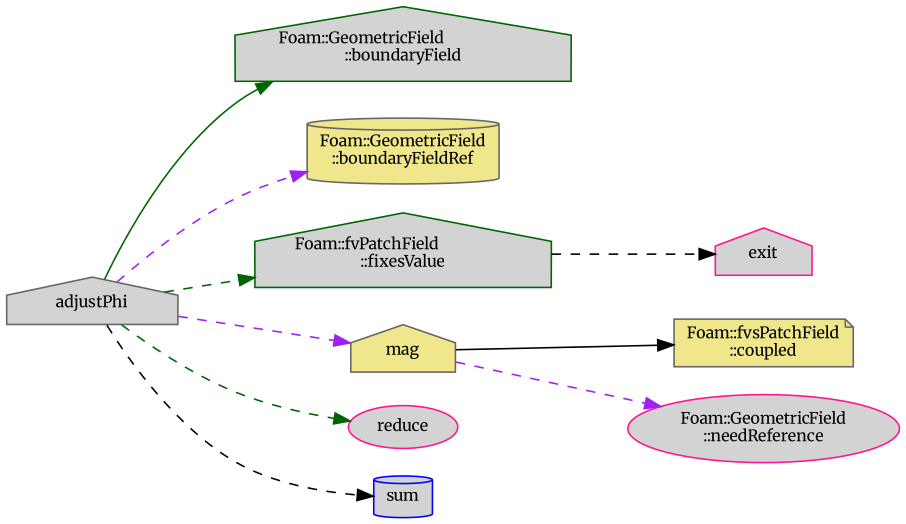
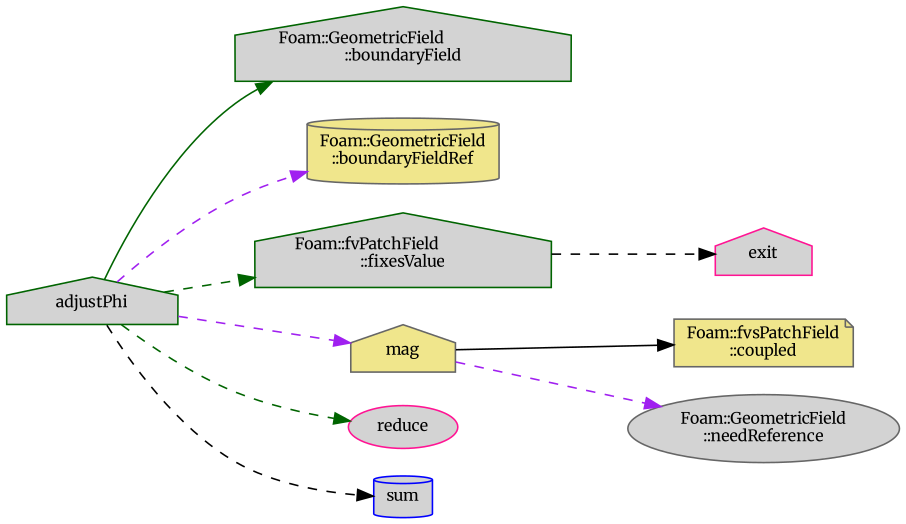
(92, 303) -> (92, 303)
(764, 429) -> (764, 429)
